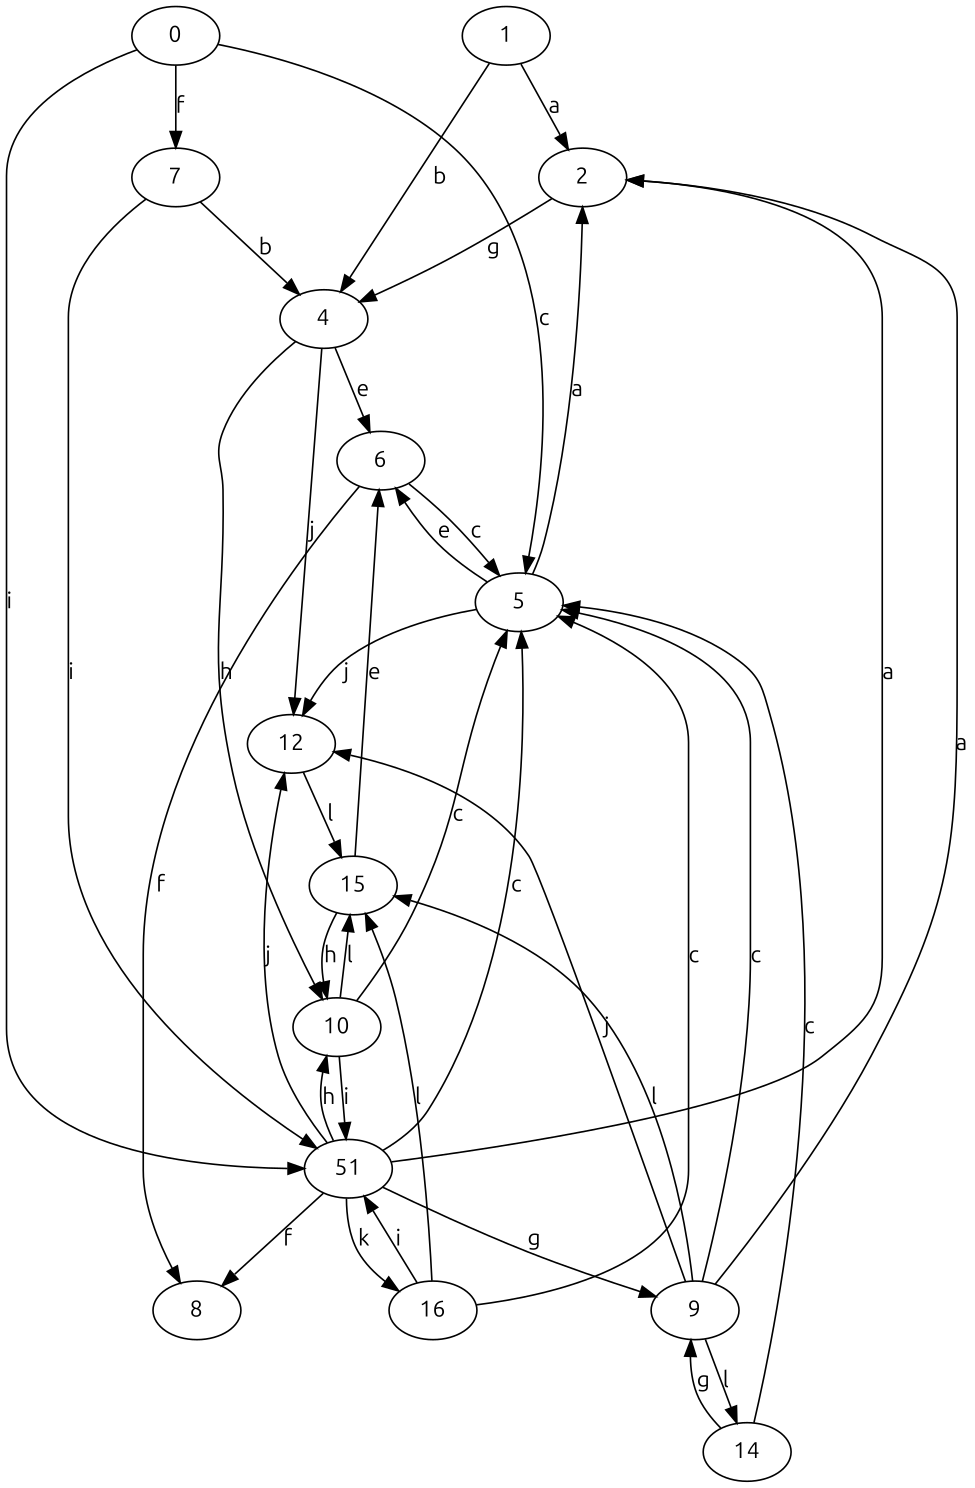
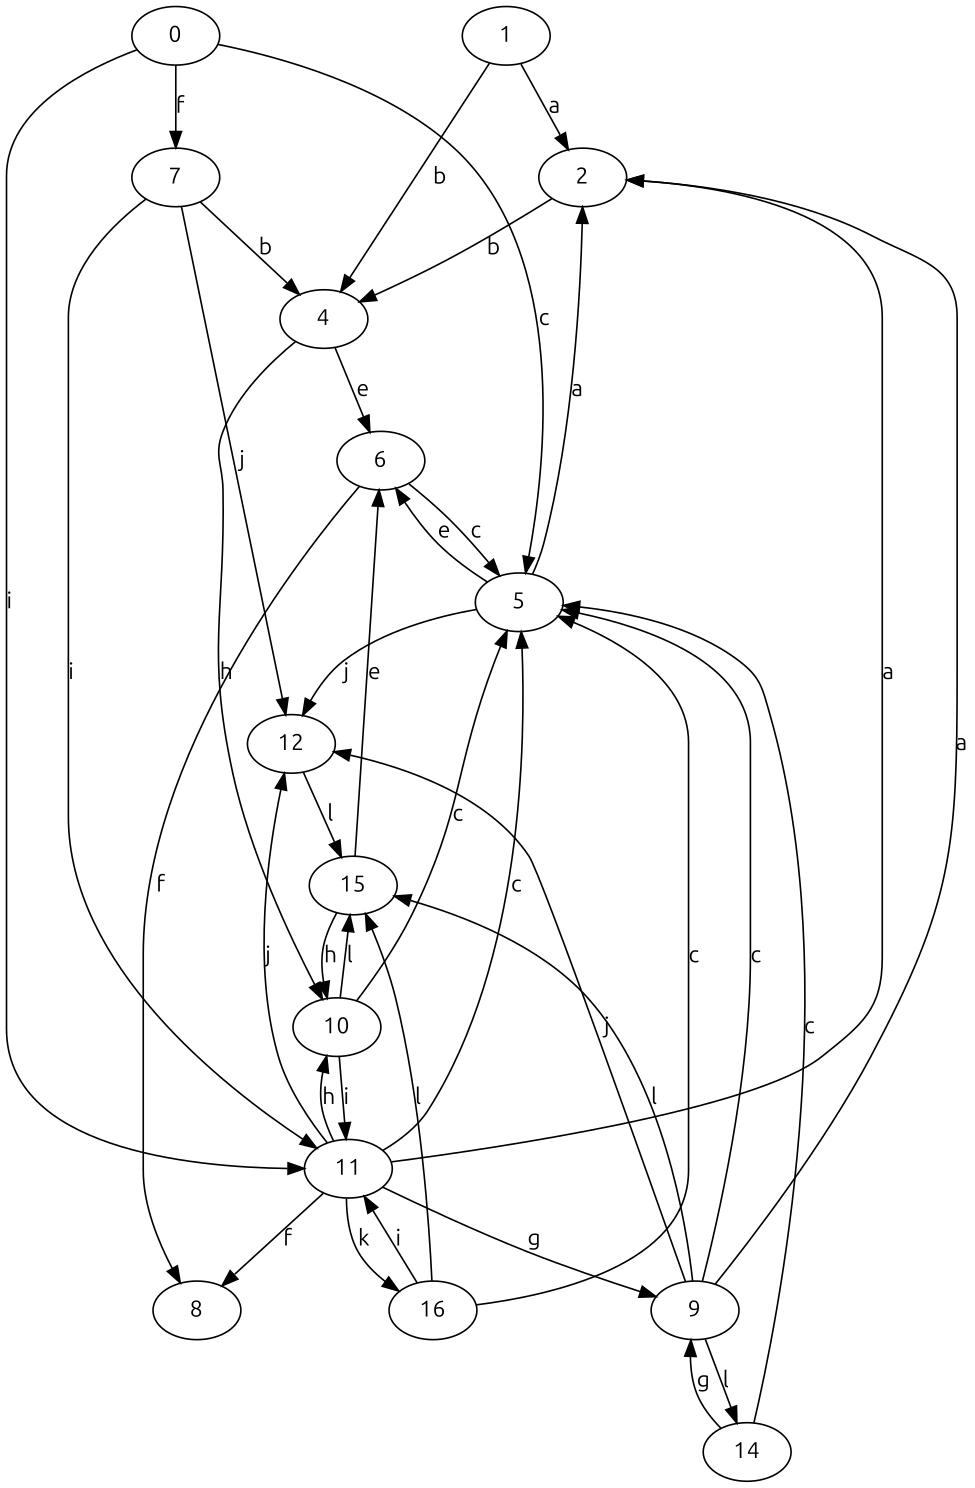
(494, 248) -> (494, 248)
(308, 523) -> (232, 453)
(348, 1169) -> (348, 1169)
